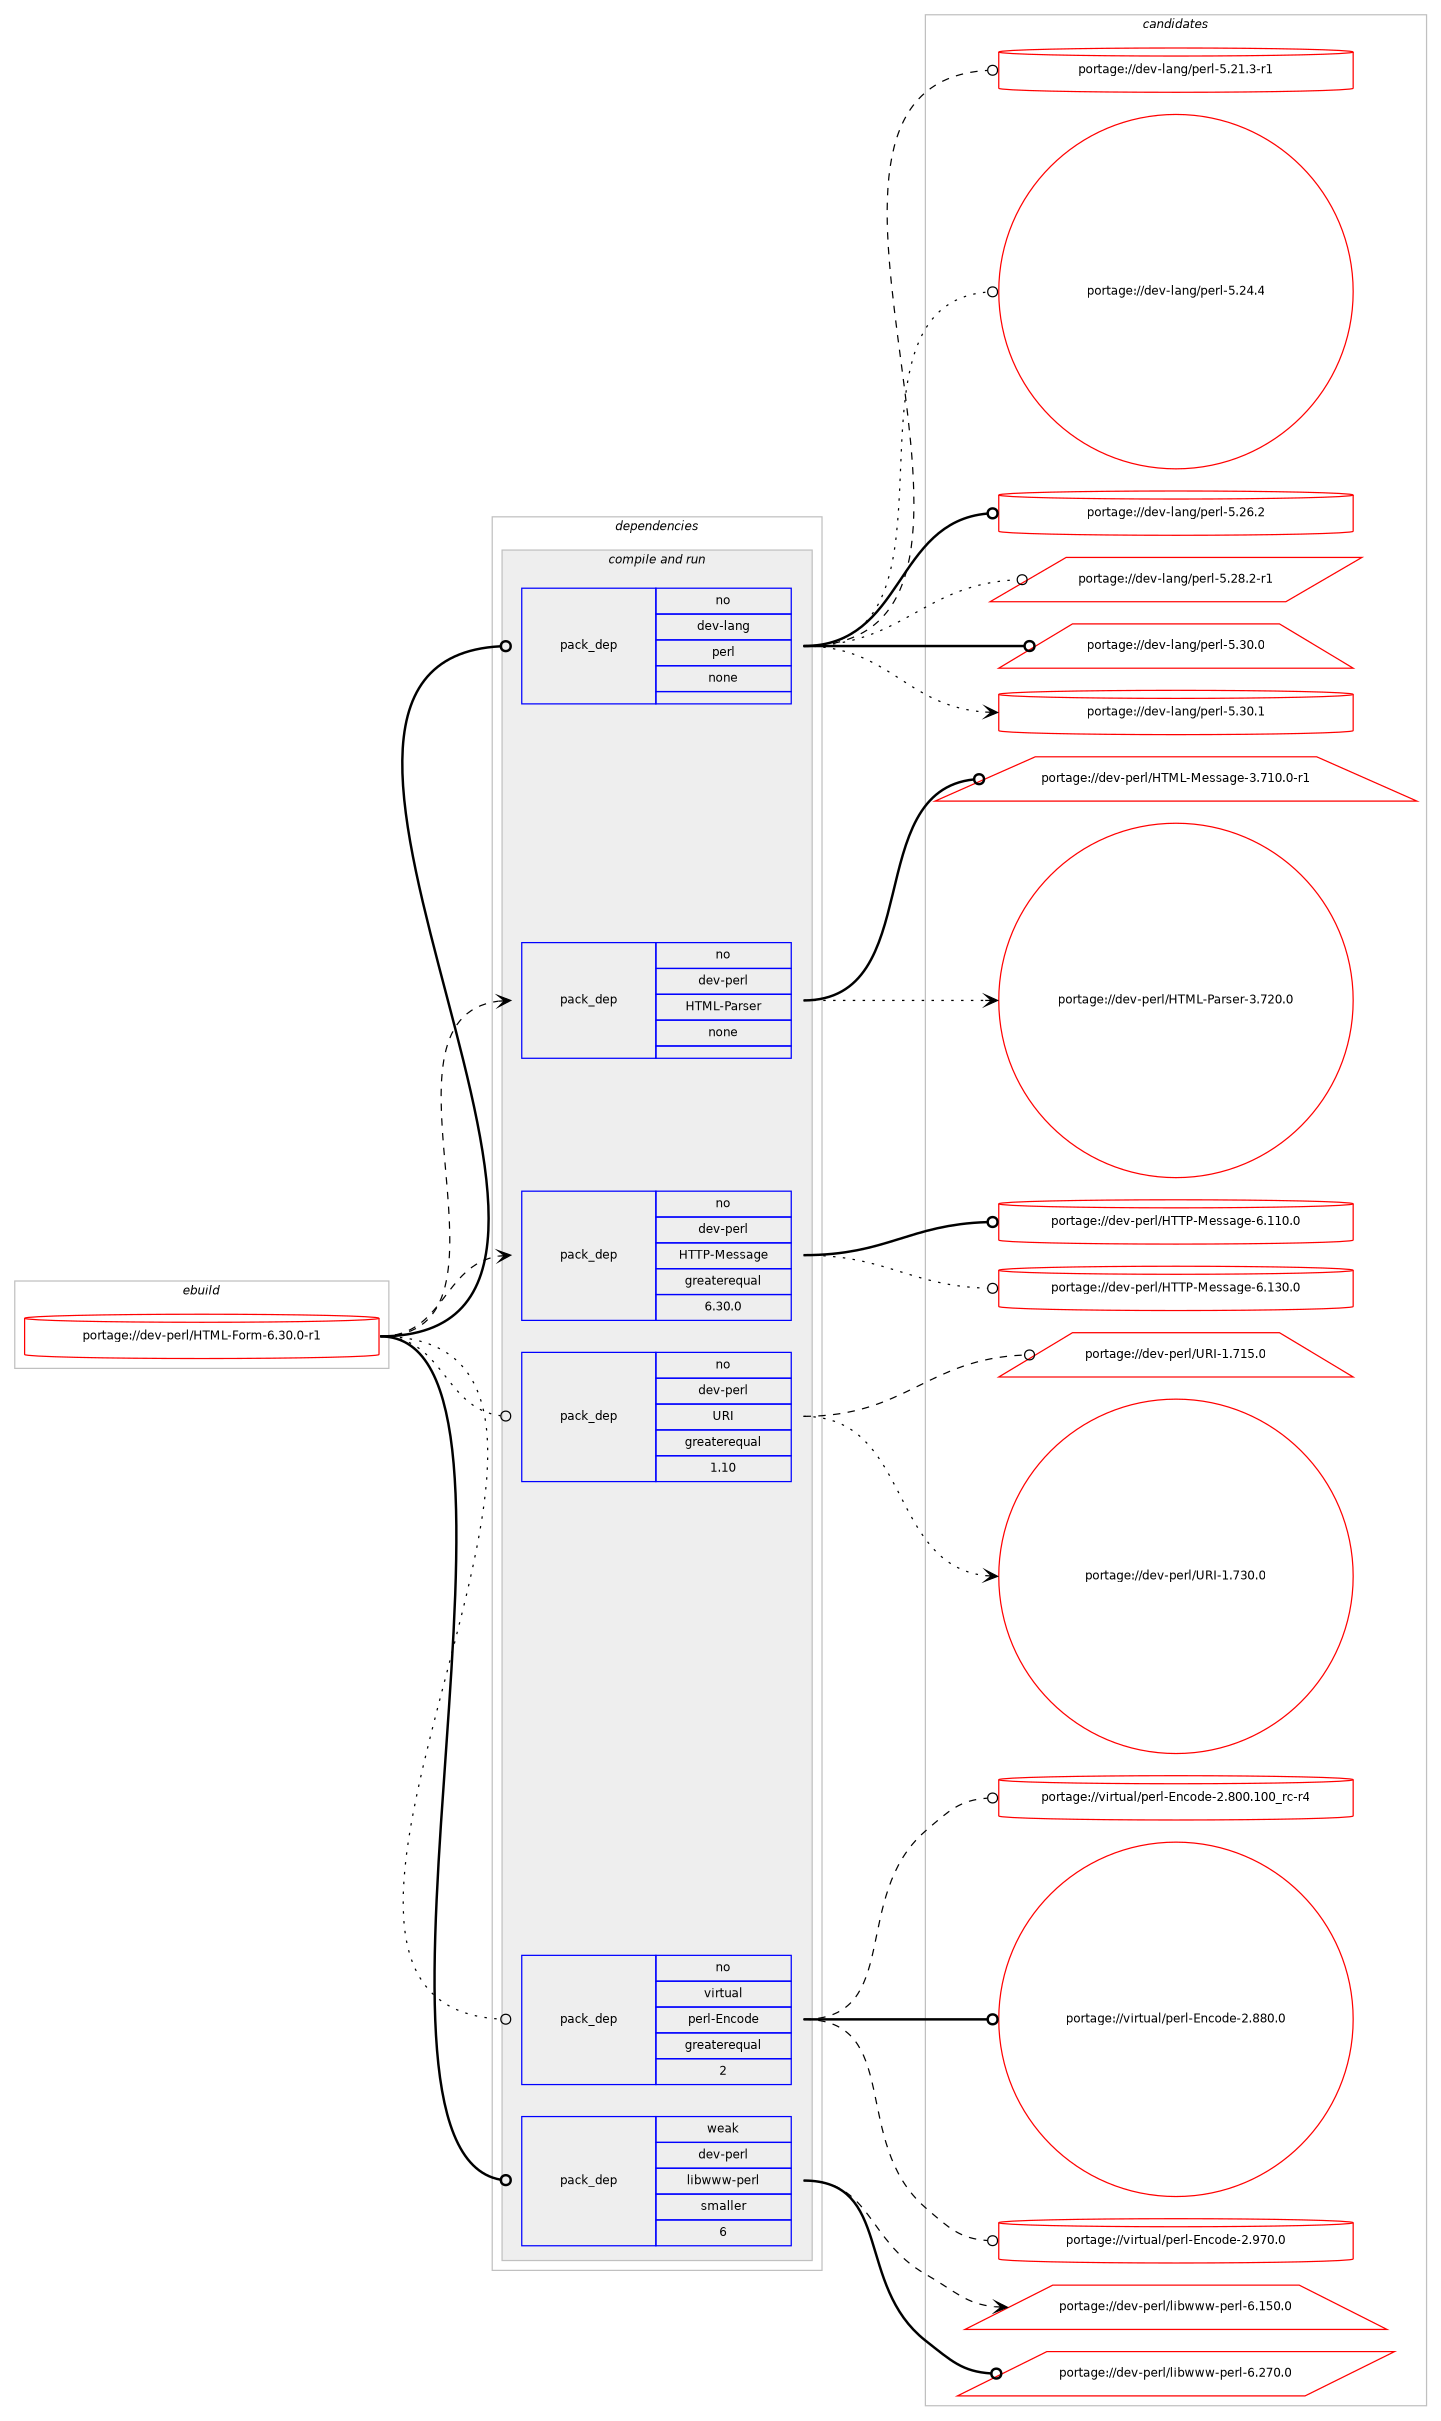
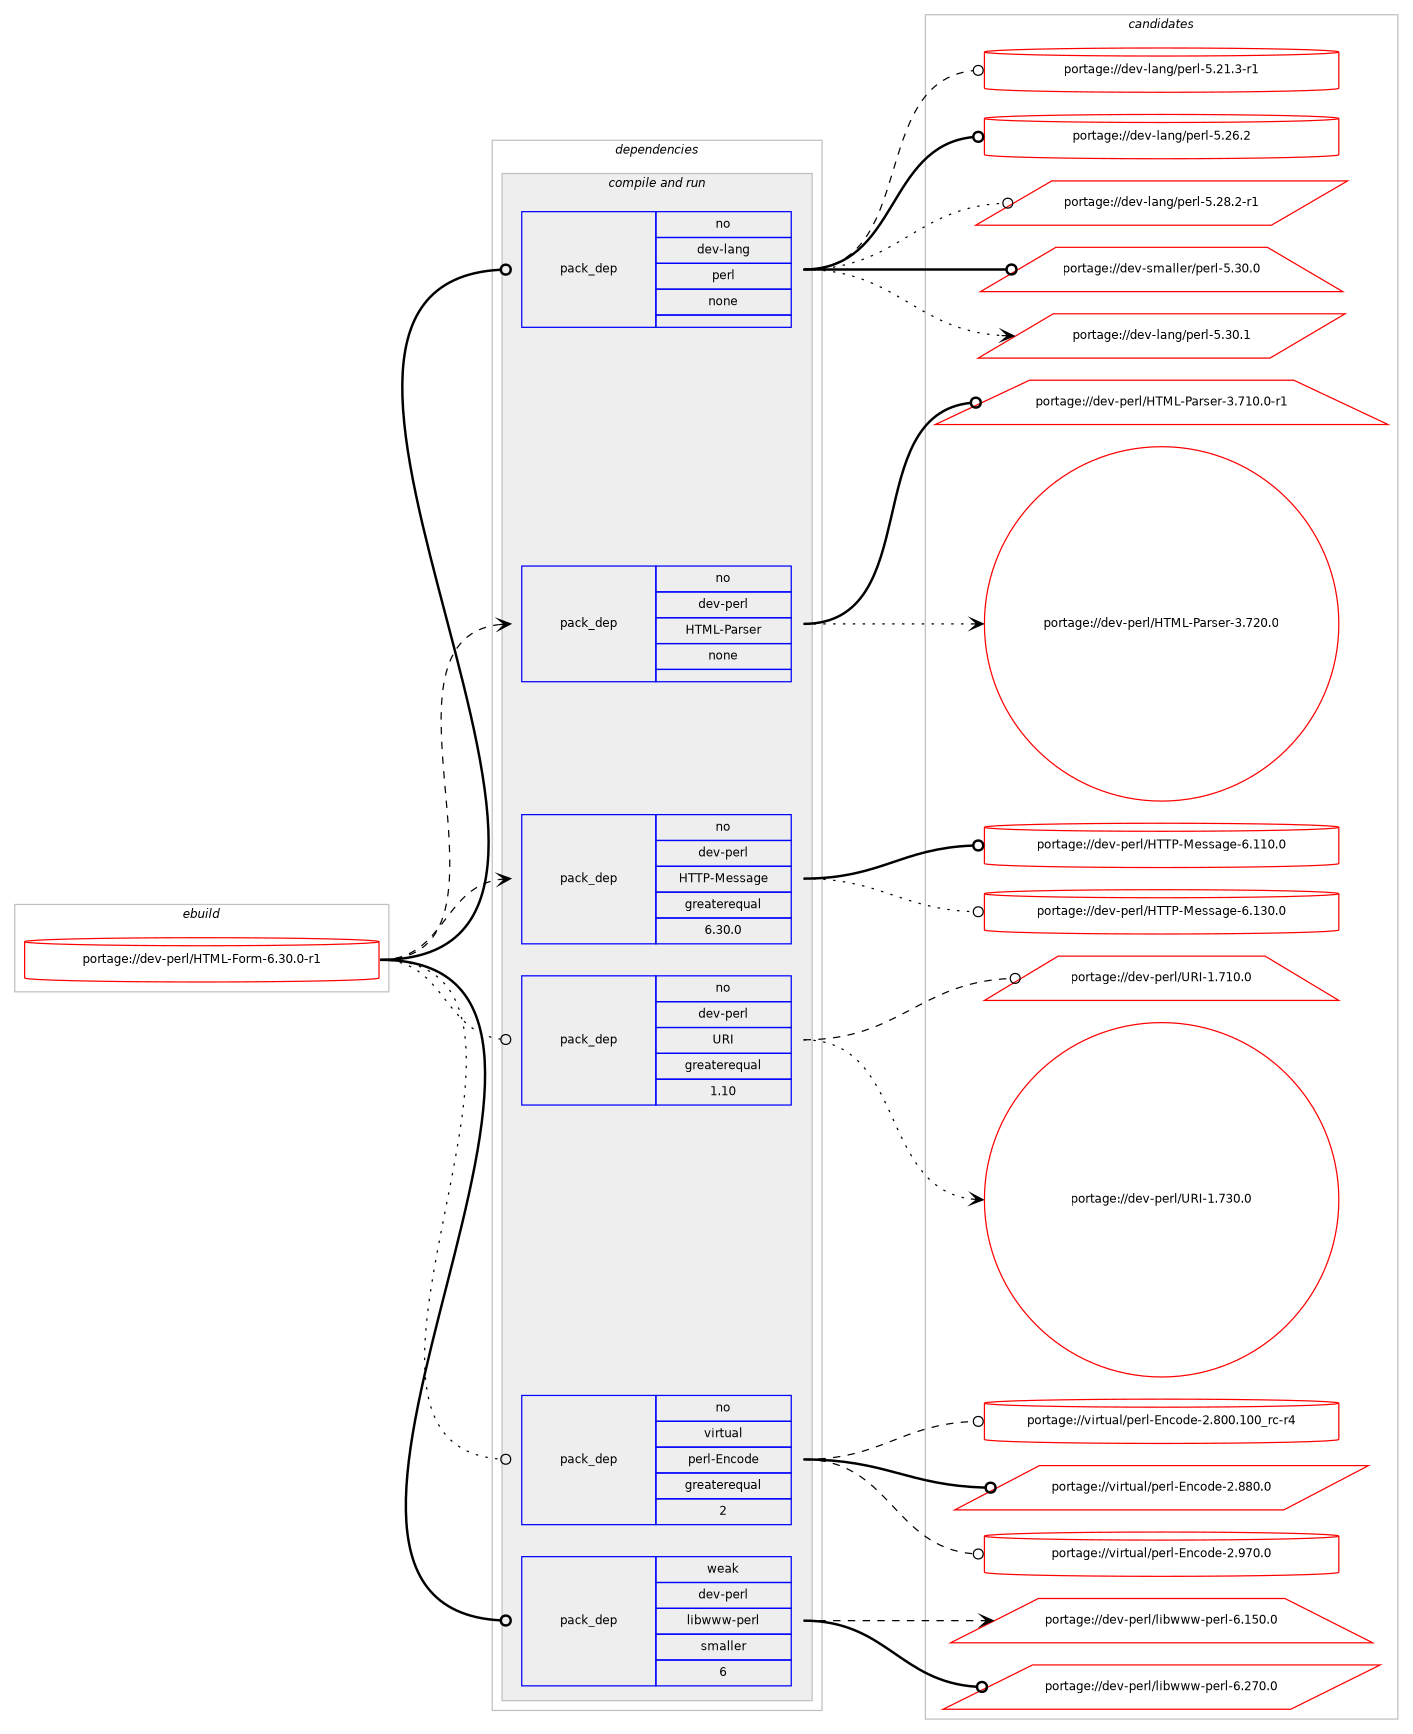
(1176, 292) -> none
(1176, 646) -> (1162, 269)
(1176, 712) -> (1162, 336)
(1176, 779) -> (1162, 402)
(1176, 1355) -> (1162, 978)
(1176, 2019) -> (1162, 1488)
